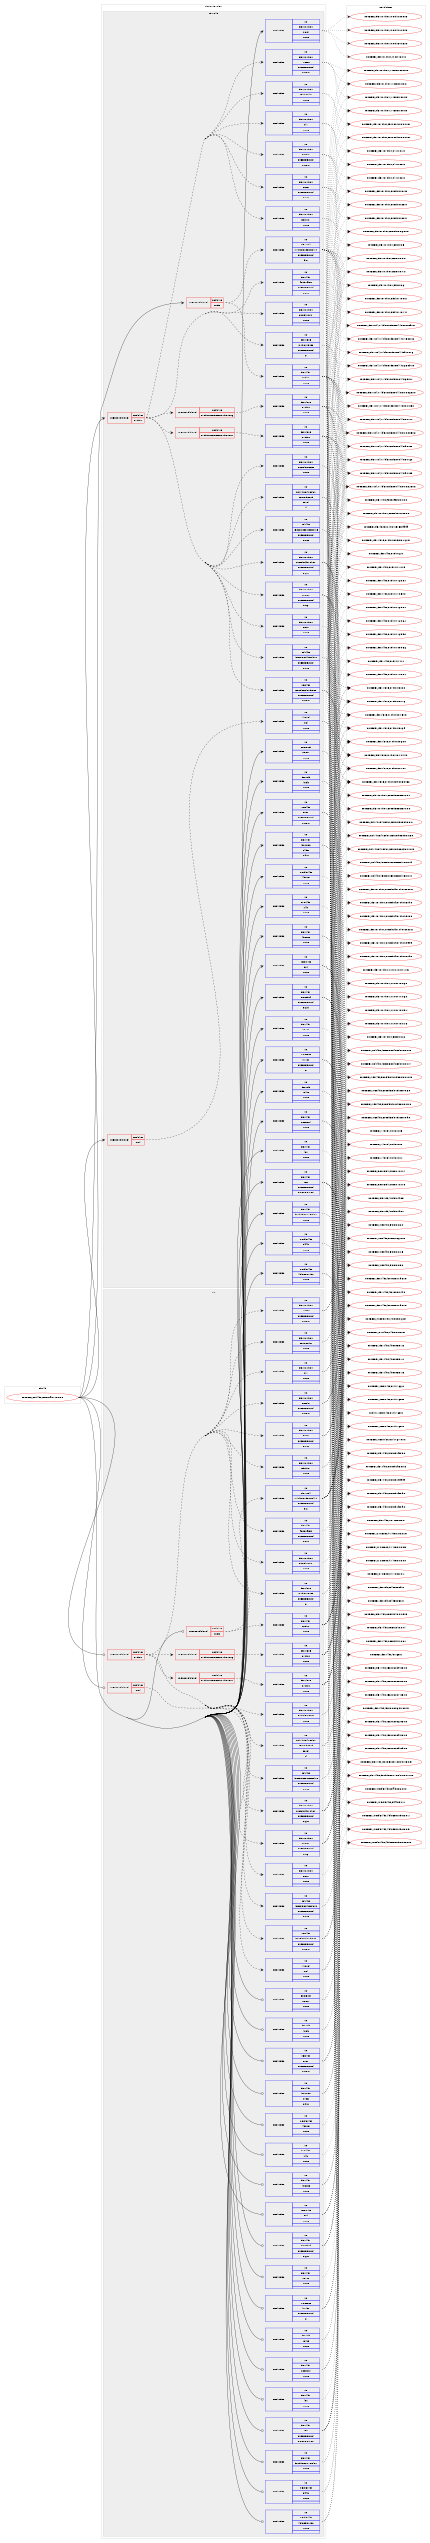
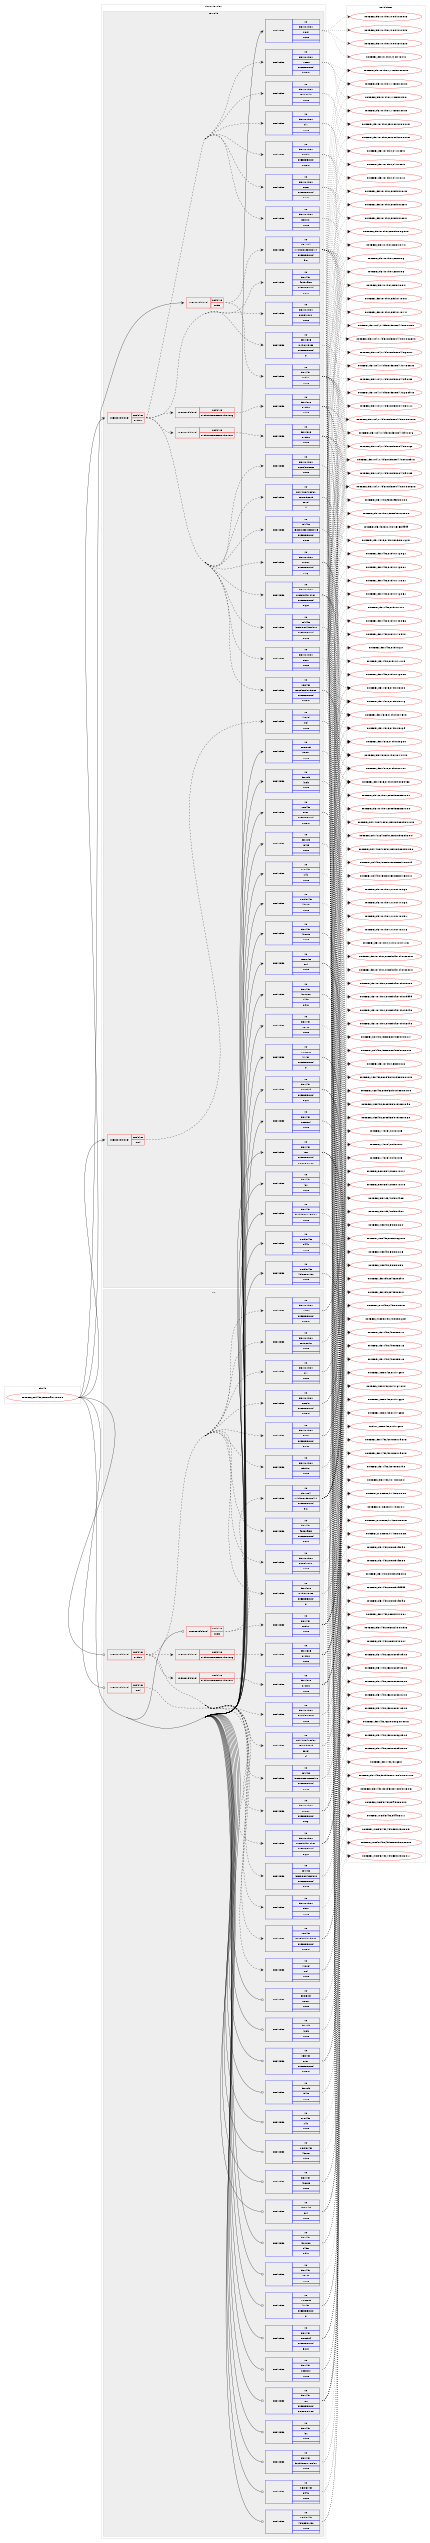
none -> (386, 1695)
